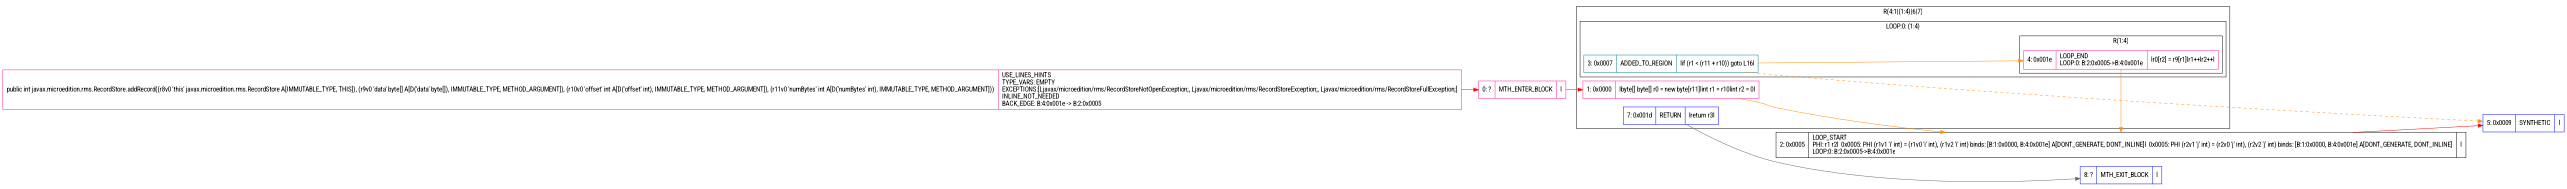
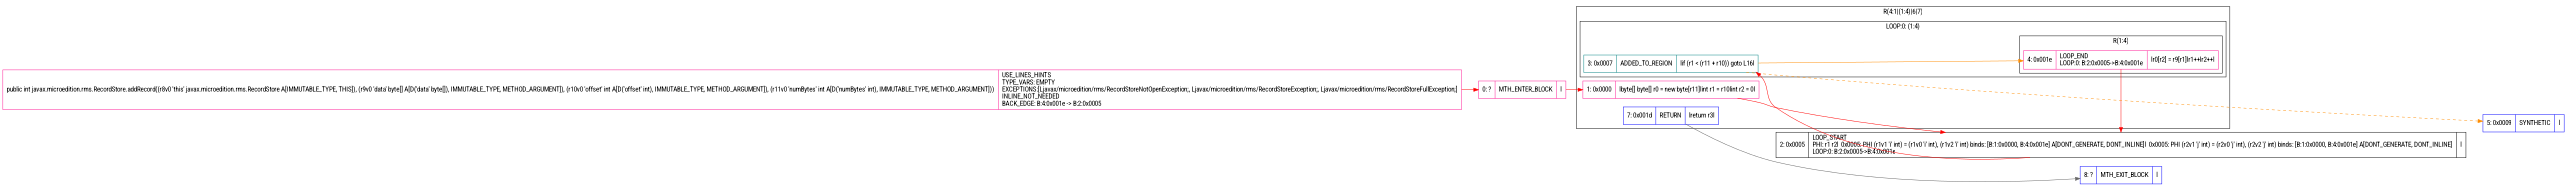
(2121, 97) -> (2121, 97)
(1838, 119) -> (1838, 119)
(2415, 129) -> (1880, 150)
